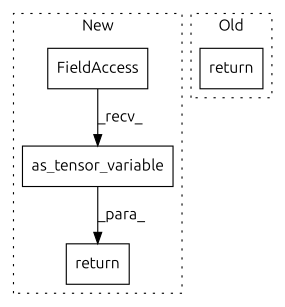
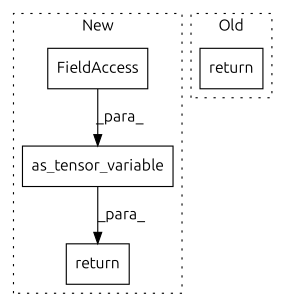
(120, 117) -> (120, 117)
